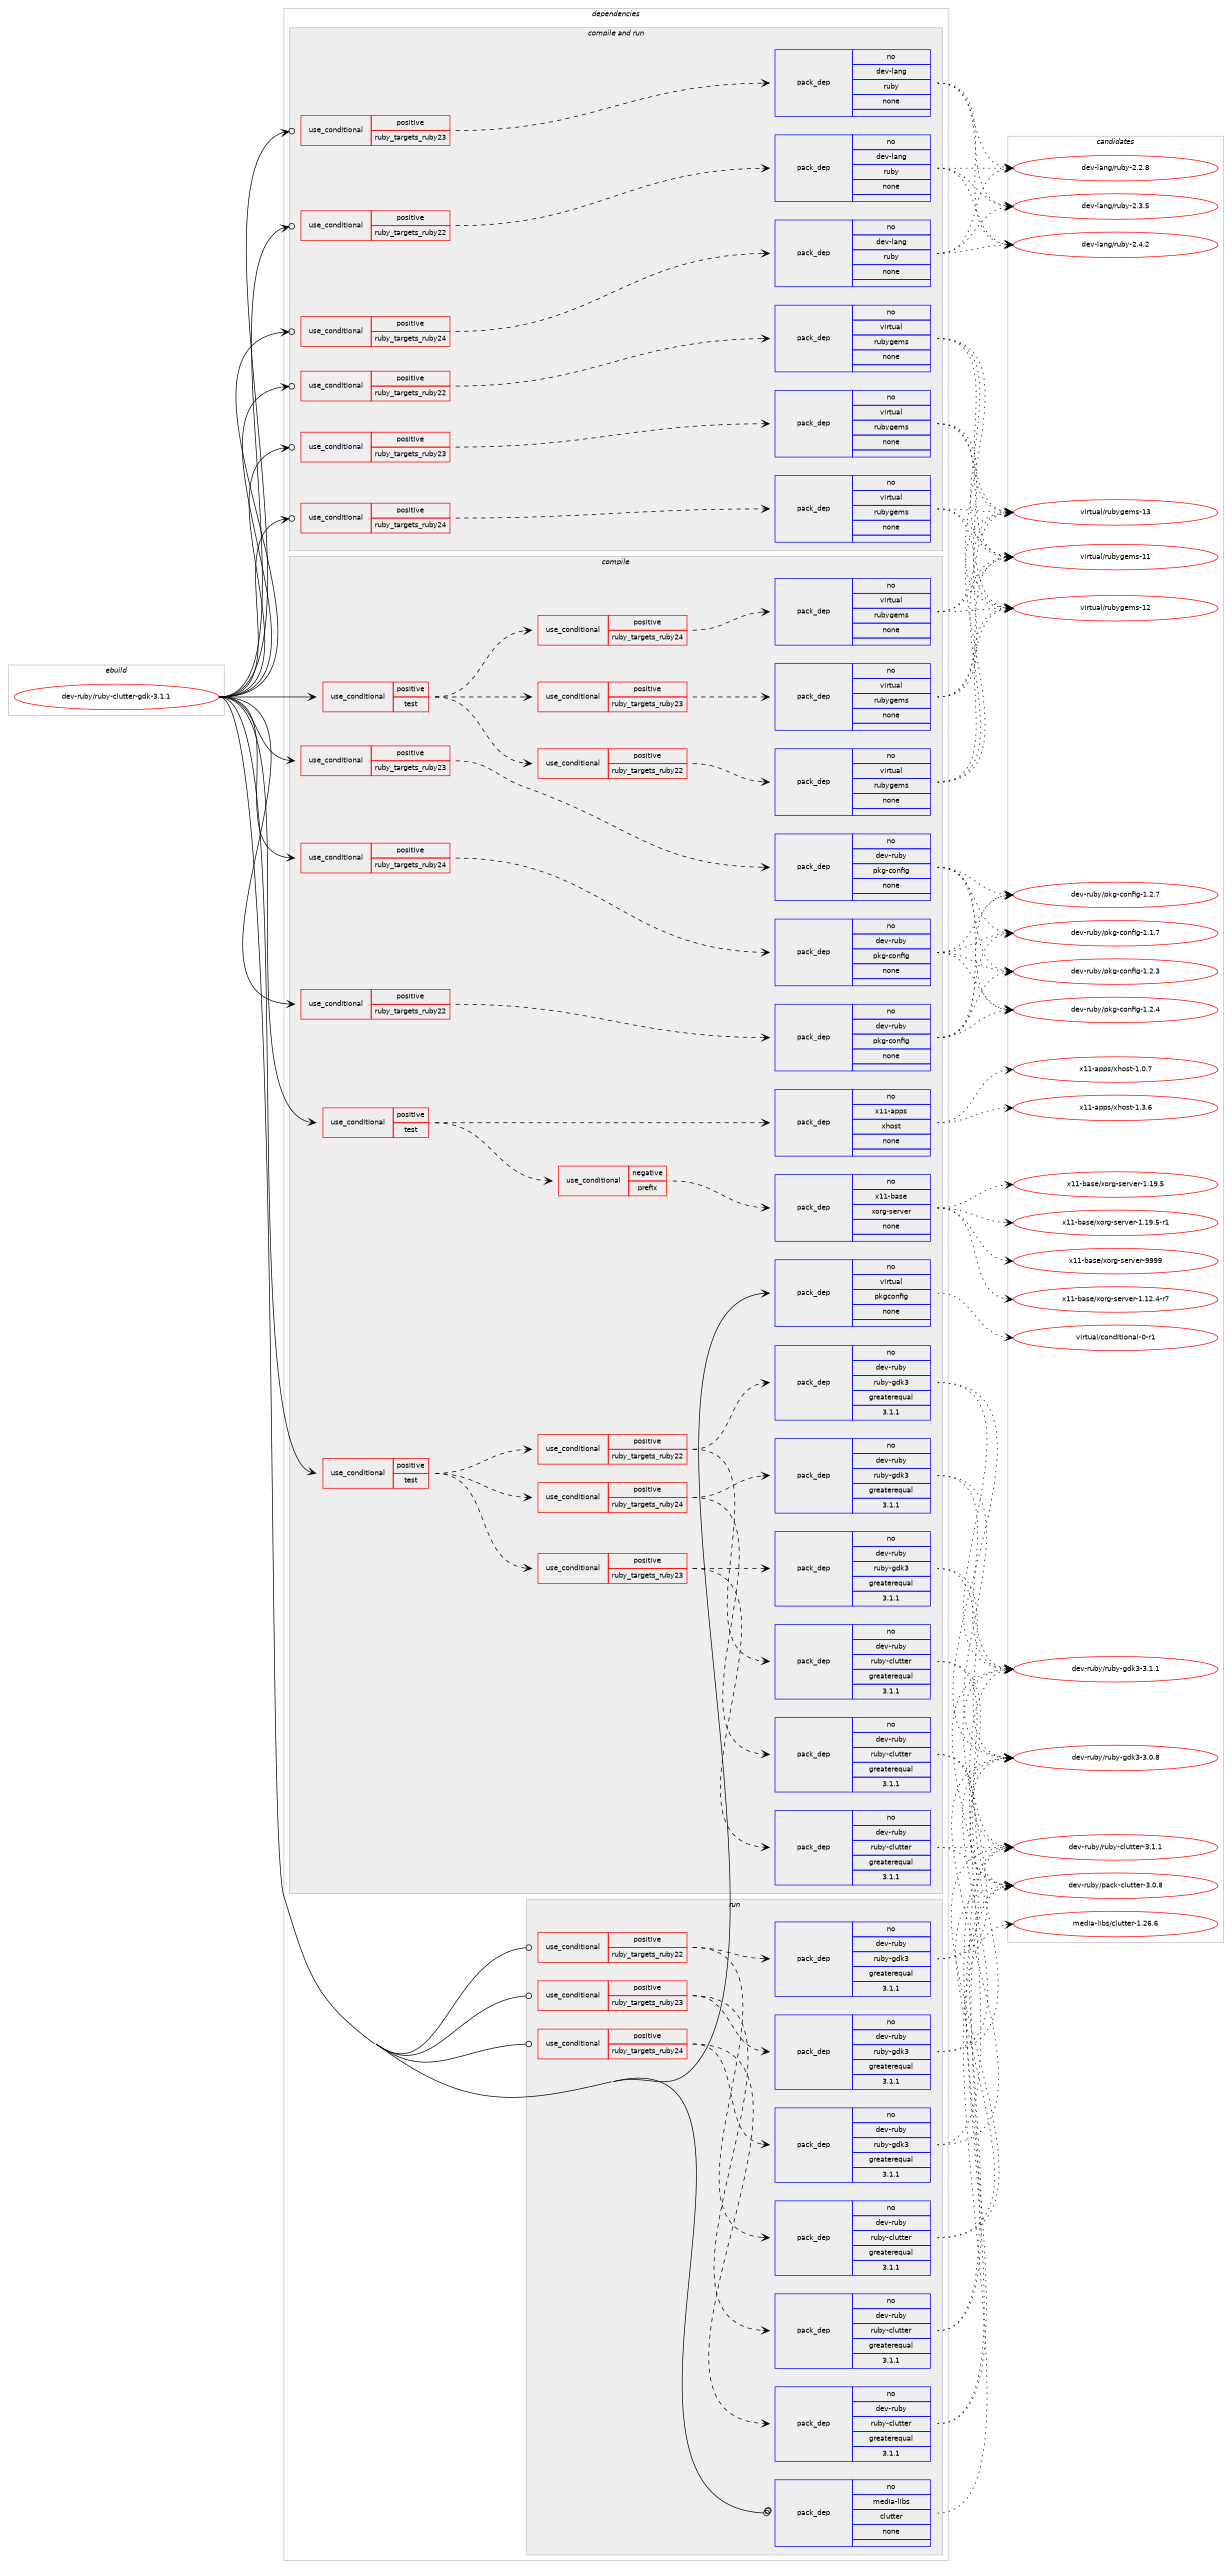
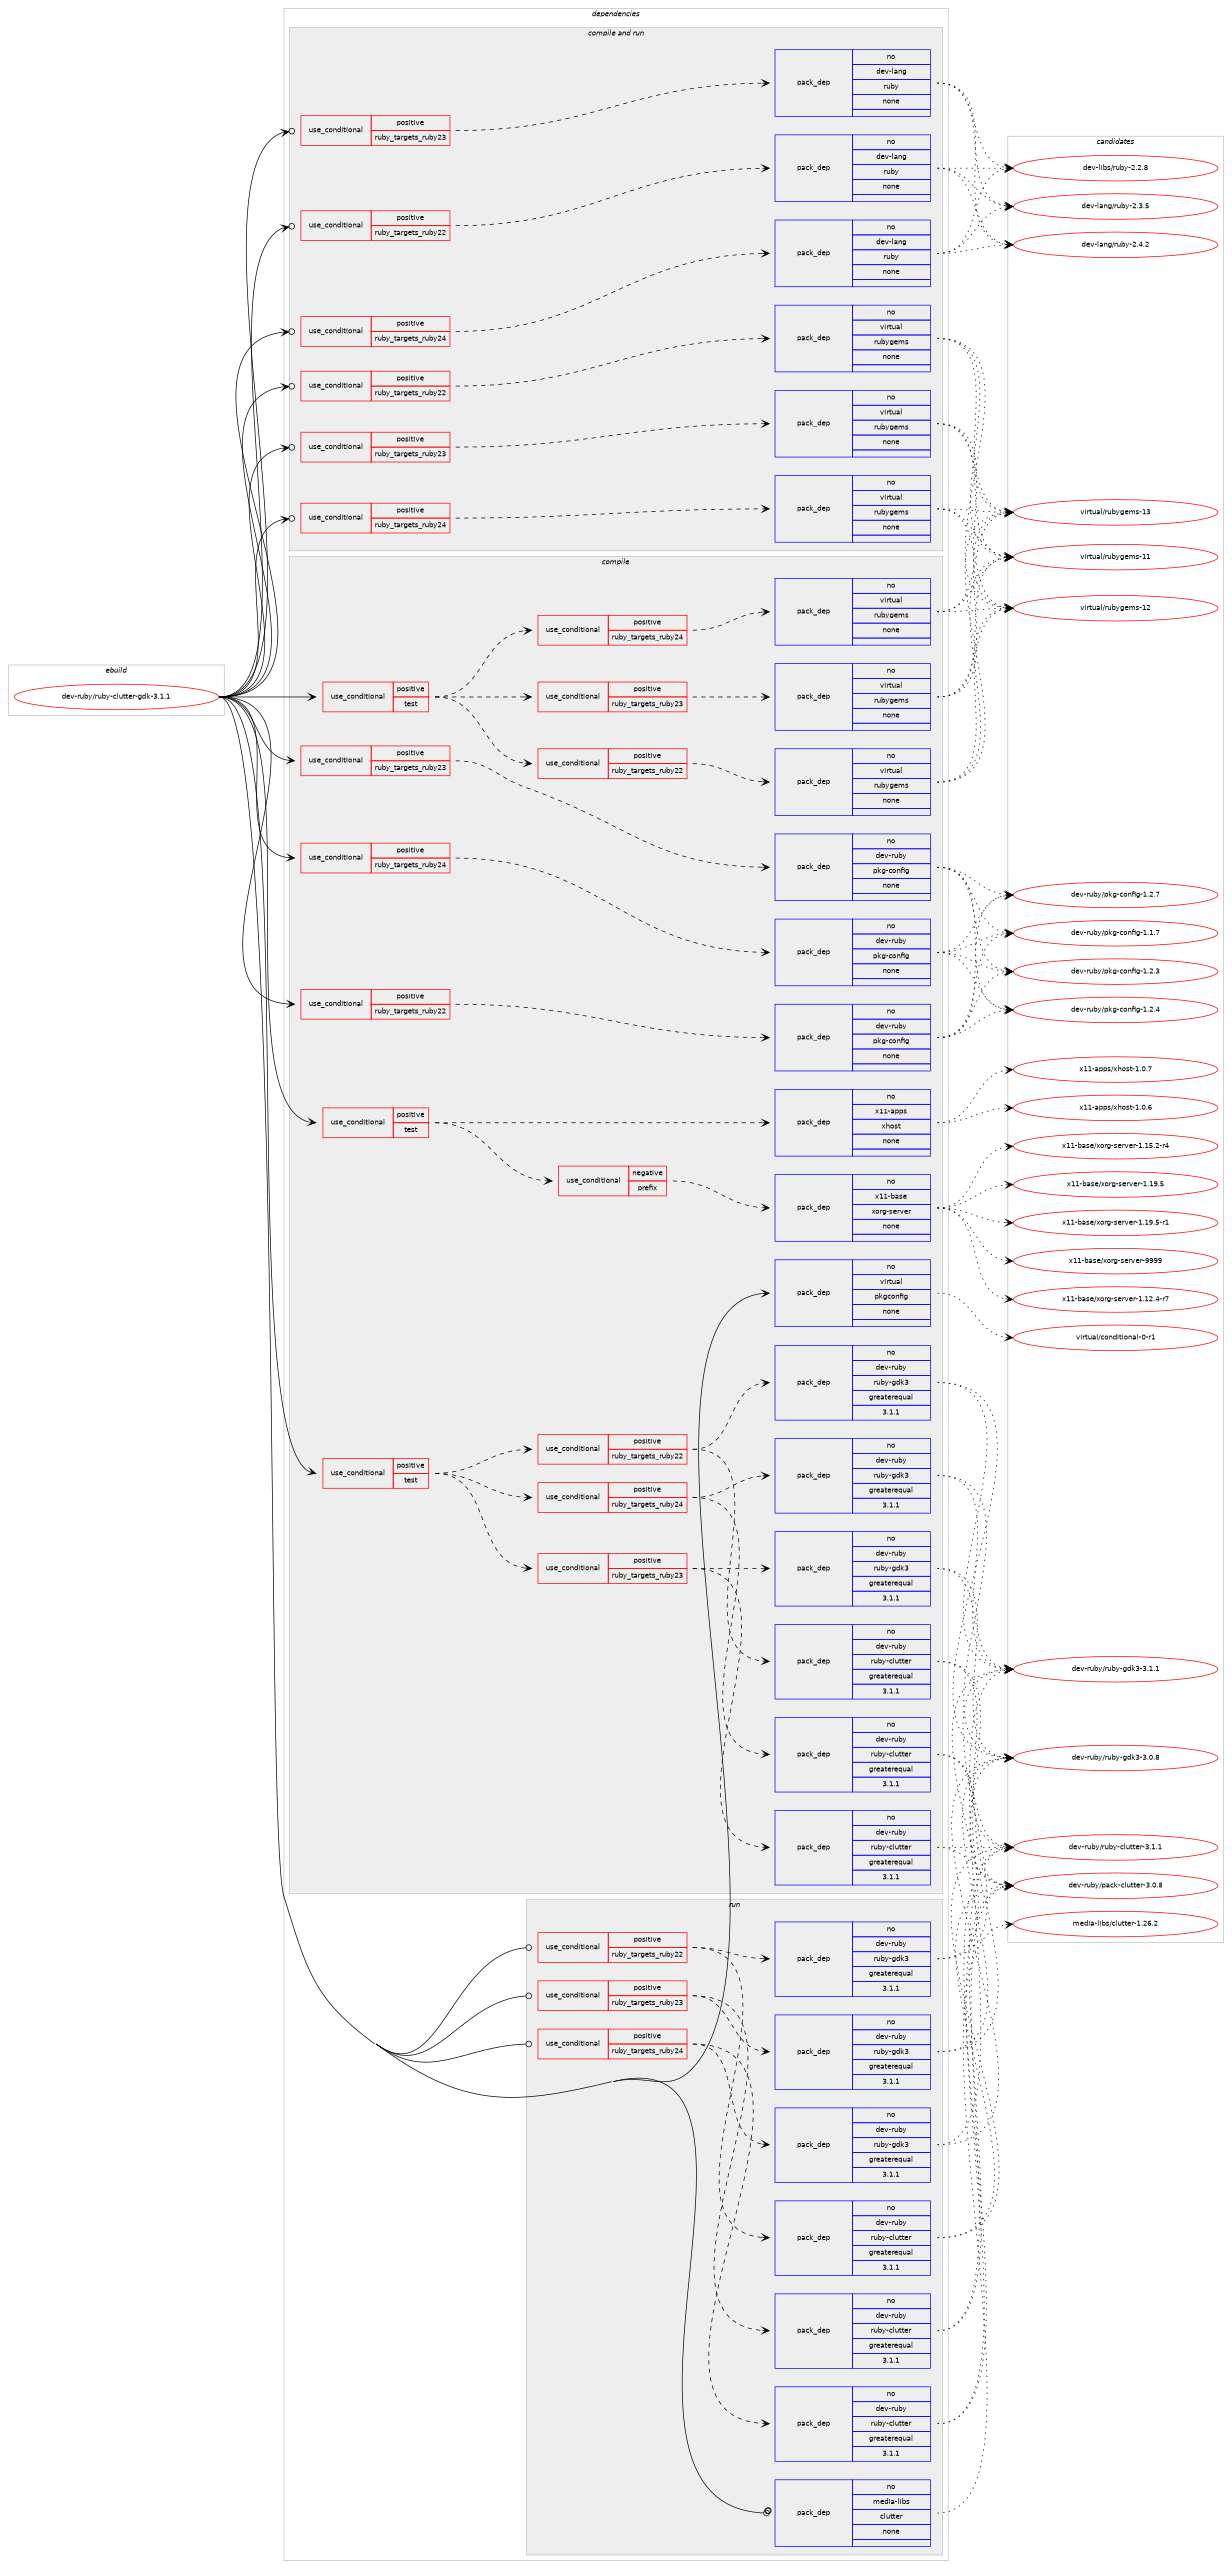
(1116, 168) -> (1116, 168)
(1116, 1108) -> (1116, 1108)
none -> (1116, 1146)
(1116, 1924) -> (1116, 1924)
